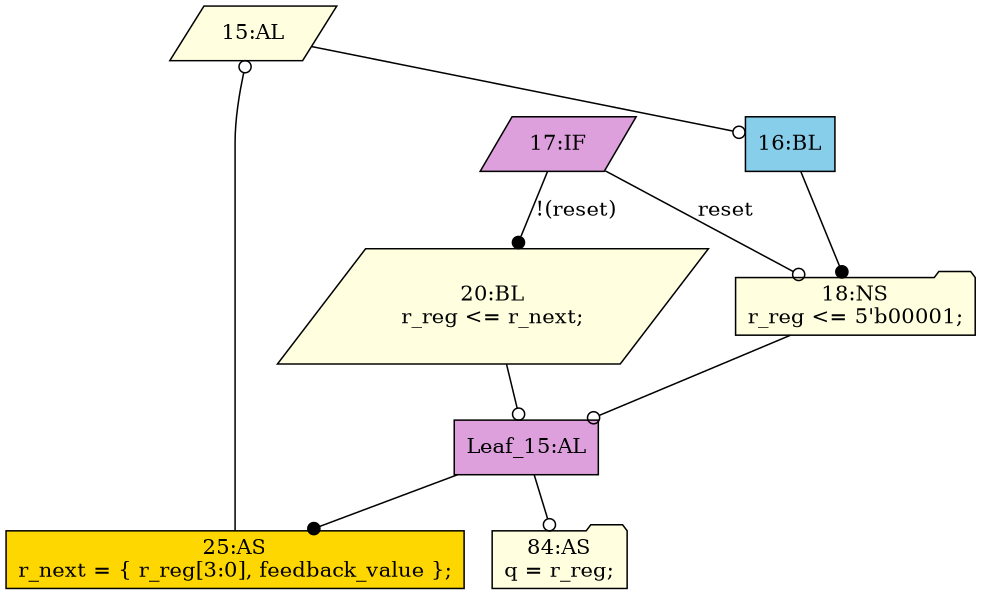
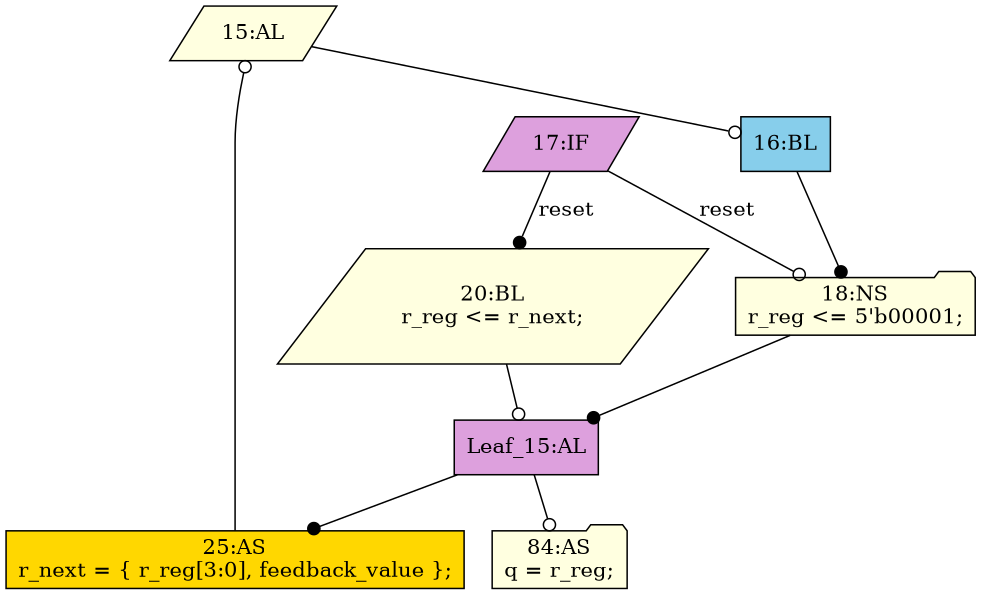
(576, 210) -> (566, 210)
(695, 375) -> (695, 375)
